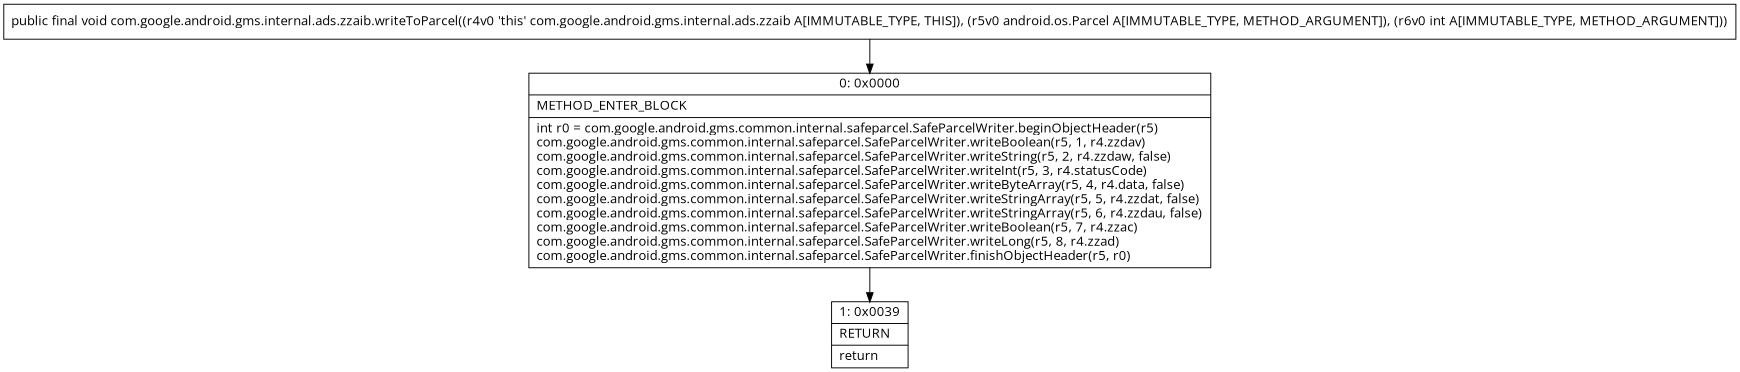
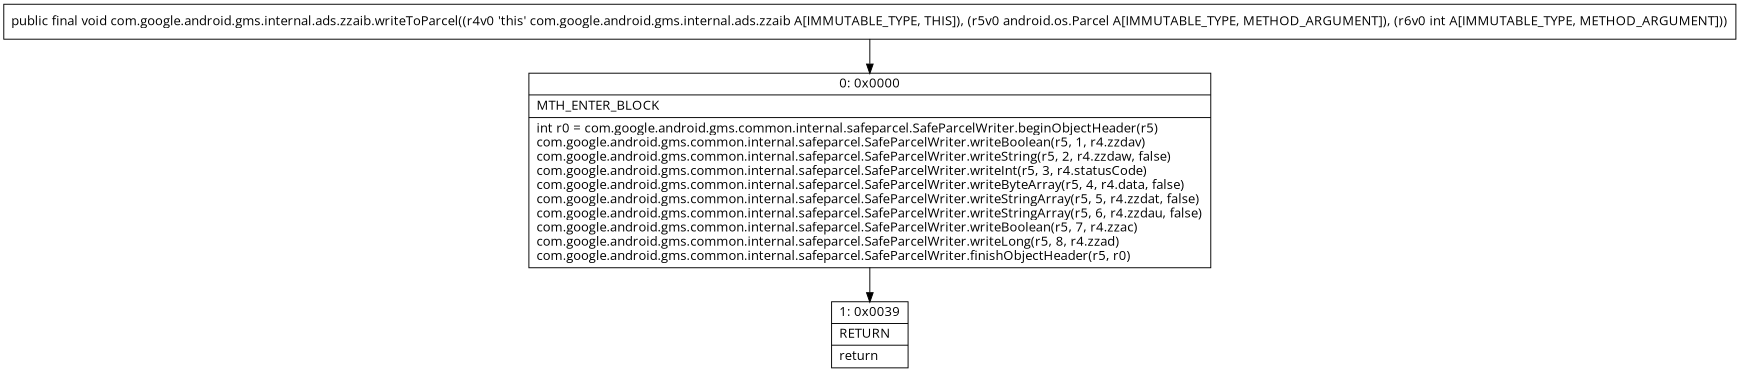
(612, 106) -> (598, 106)
